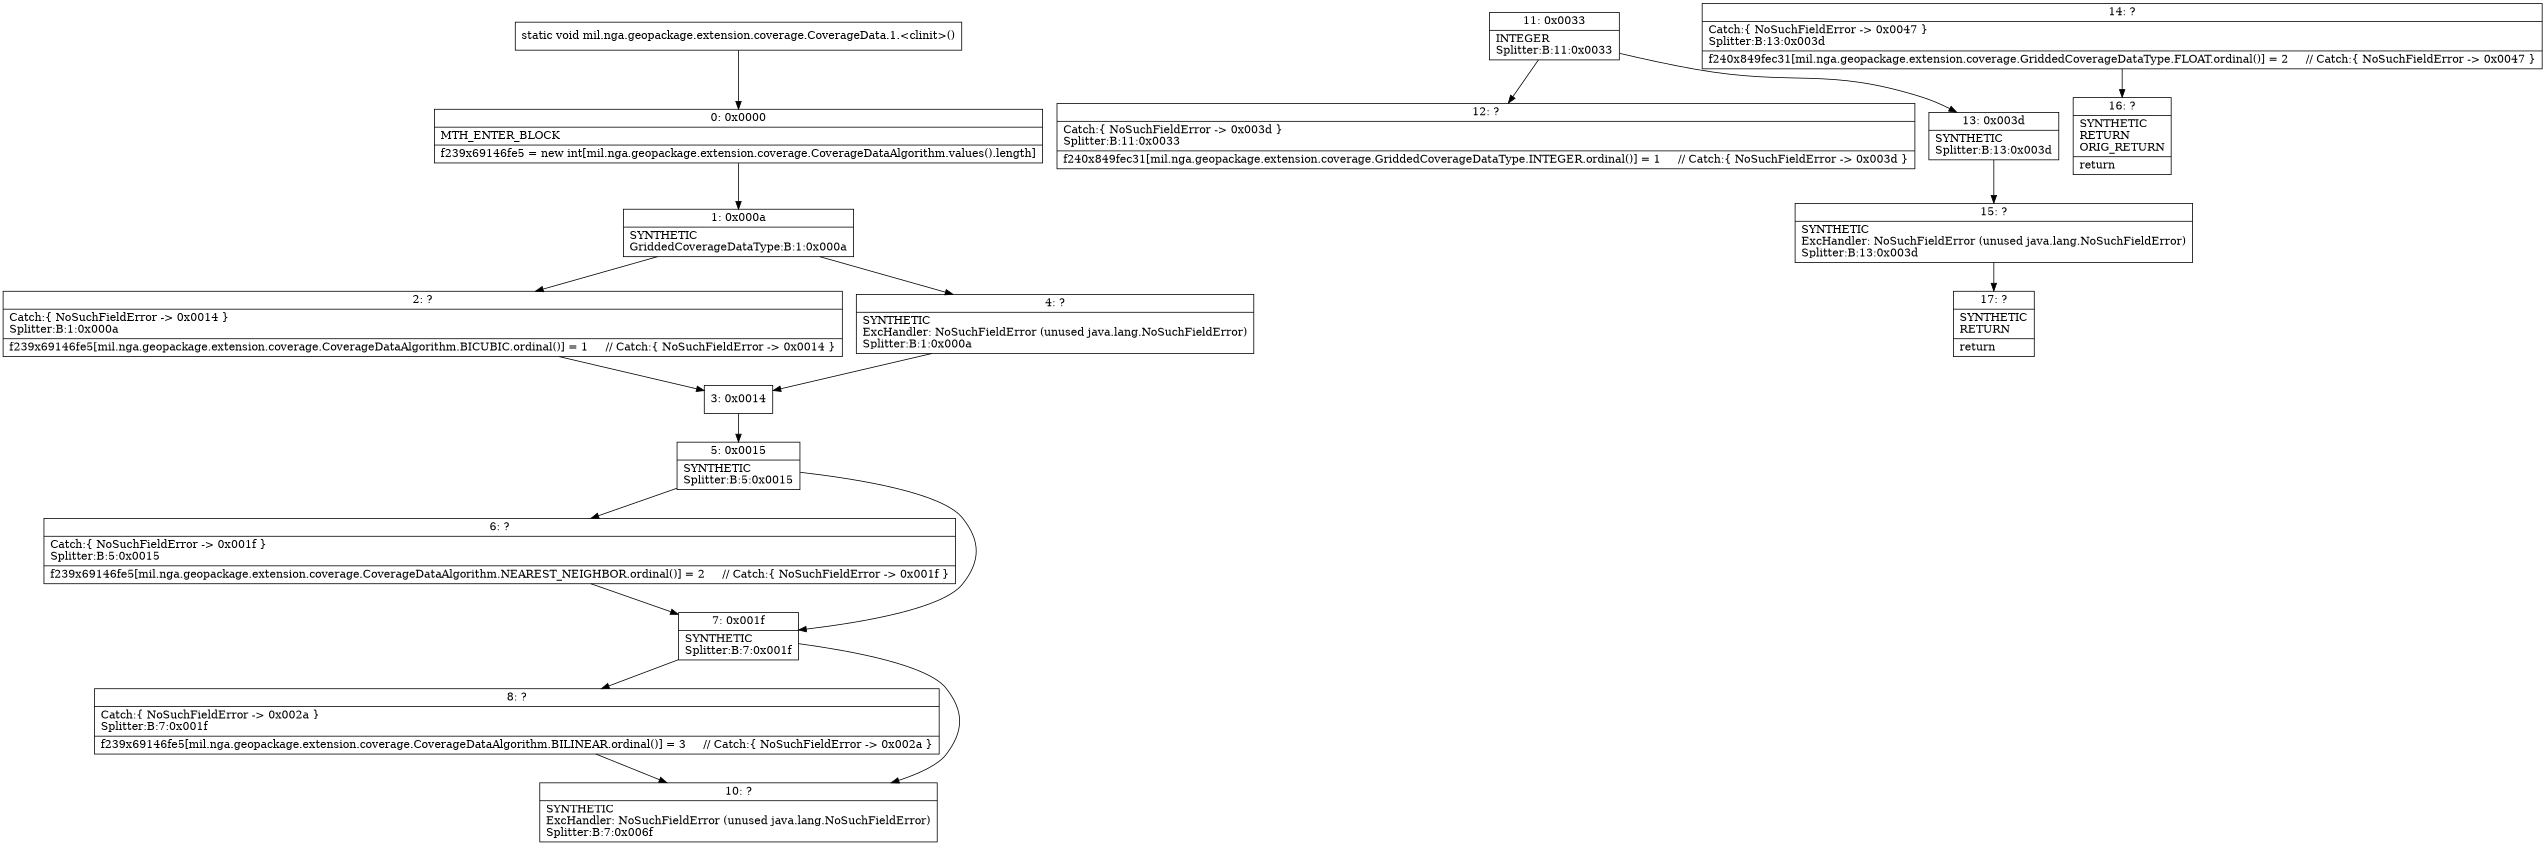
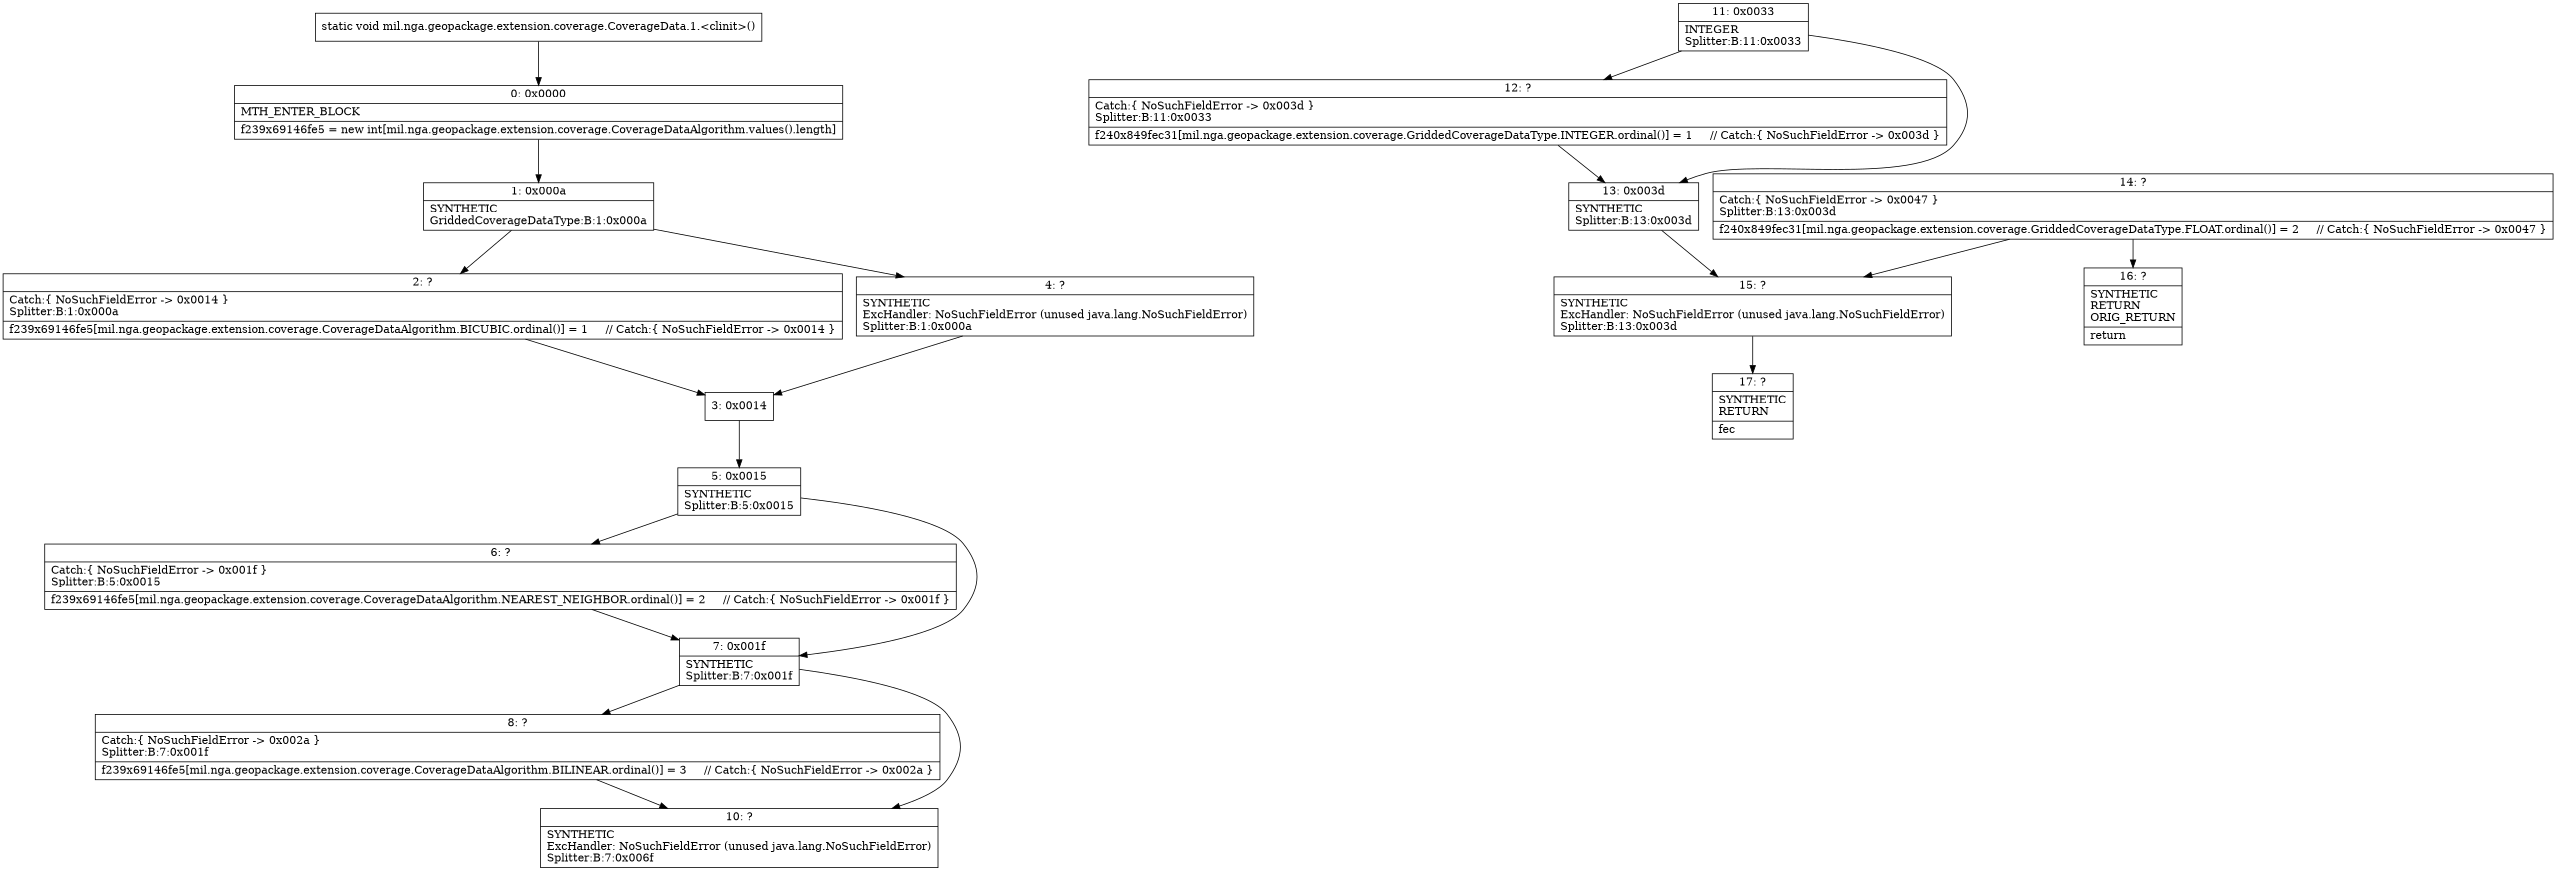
none -> (1578, 162)
none -> (1941, 257)
(1978, 347) -> (1727, 430)
